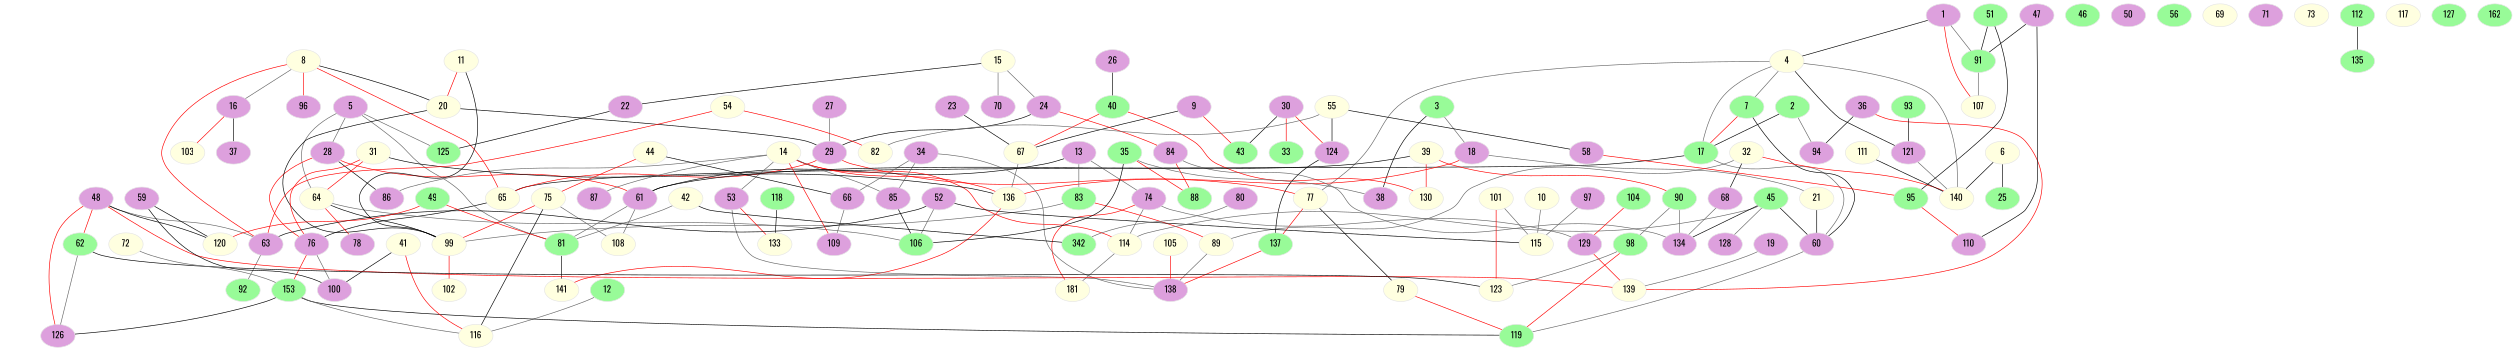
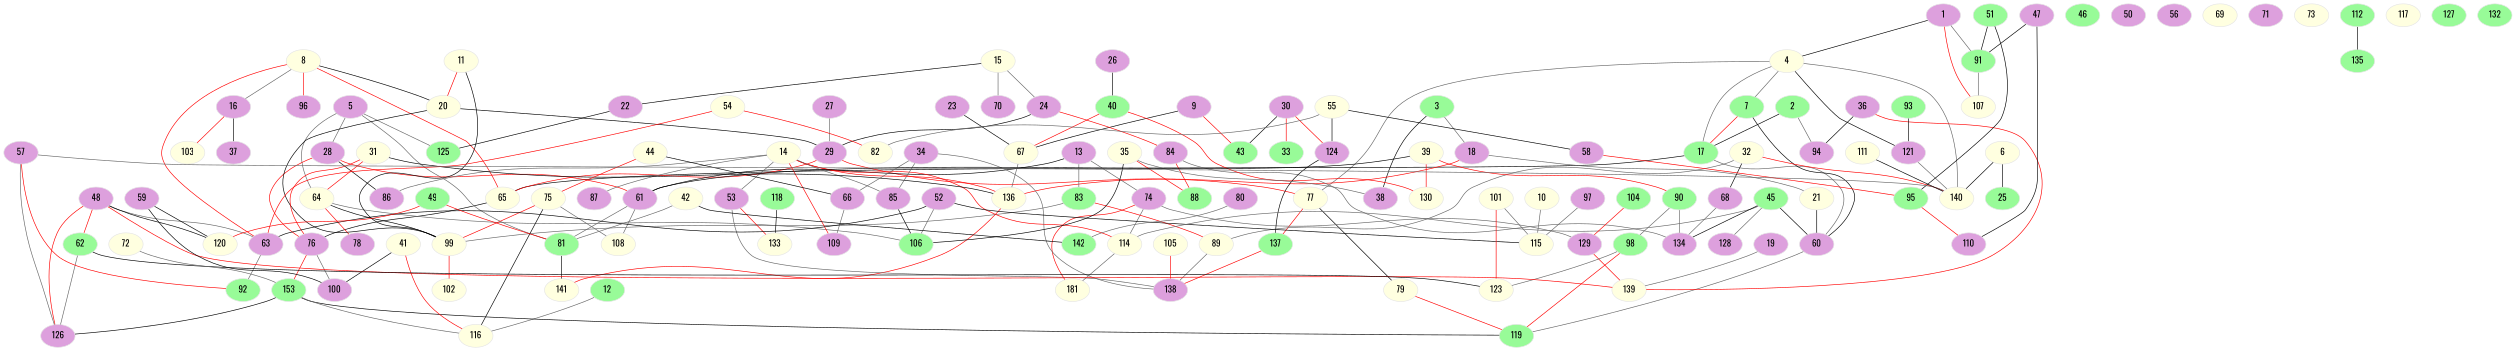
(2174, 15) -> (2174, 15)
(2495, 15) -> (2495, 15)
none -> (21, 153)
(1125, 153) -> (1125, 153)
(1079, 244) -> (1079, 244)
